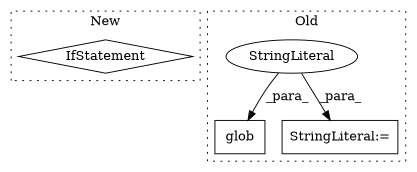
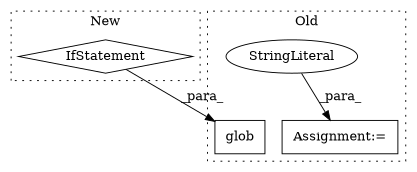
(265, 92) -> (166, 93)
(340, 137) -> (340, 137)
